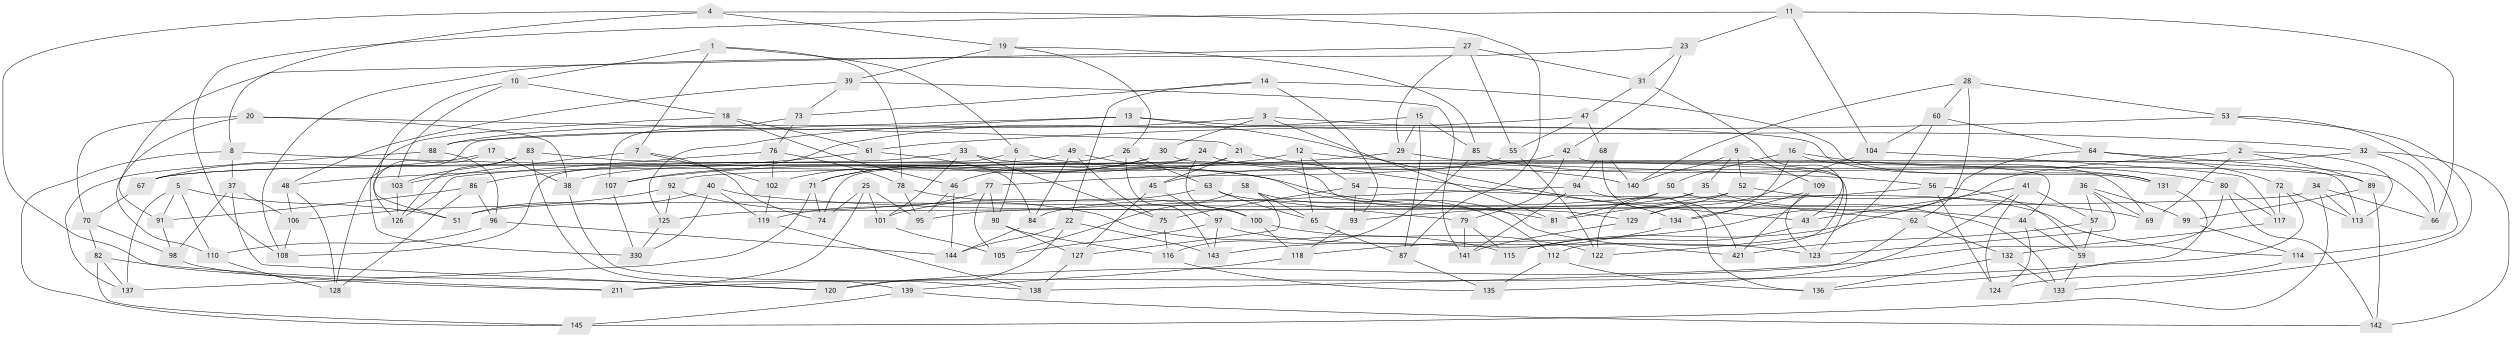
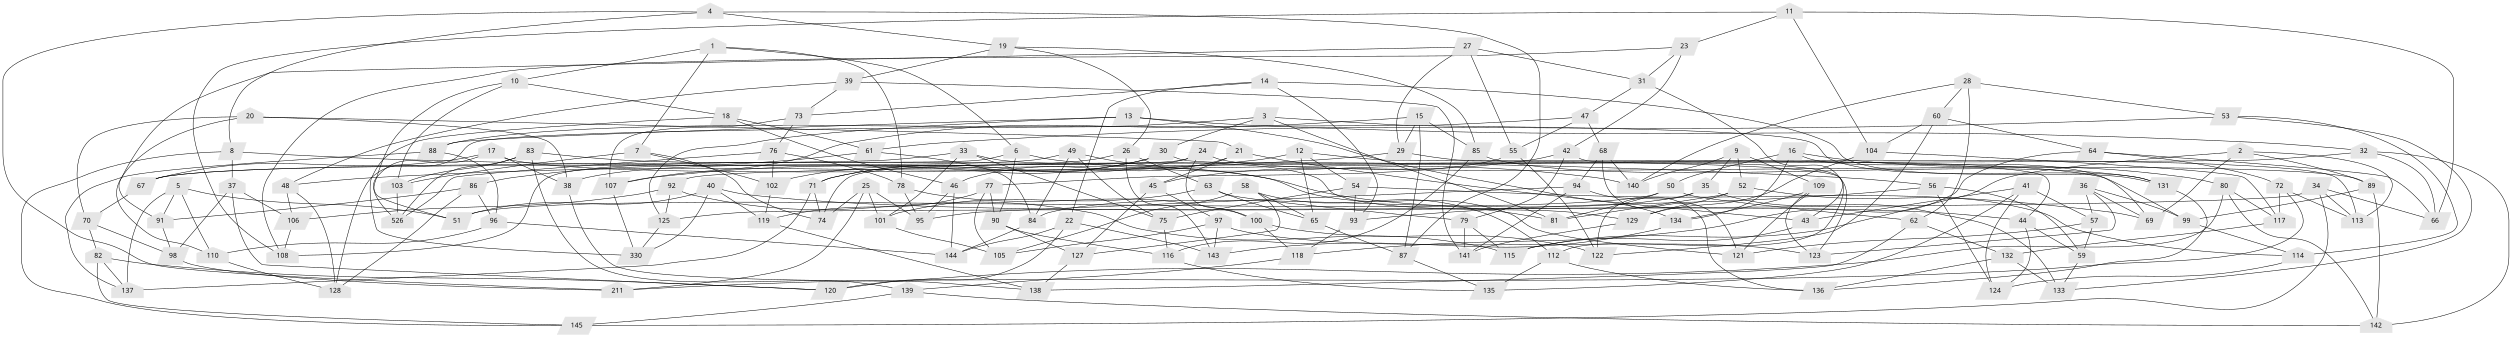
none -> (1346, 166)
(397, 221) -> (397, 221)
(1738, 256) -> (1738, 256)
